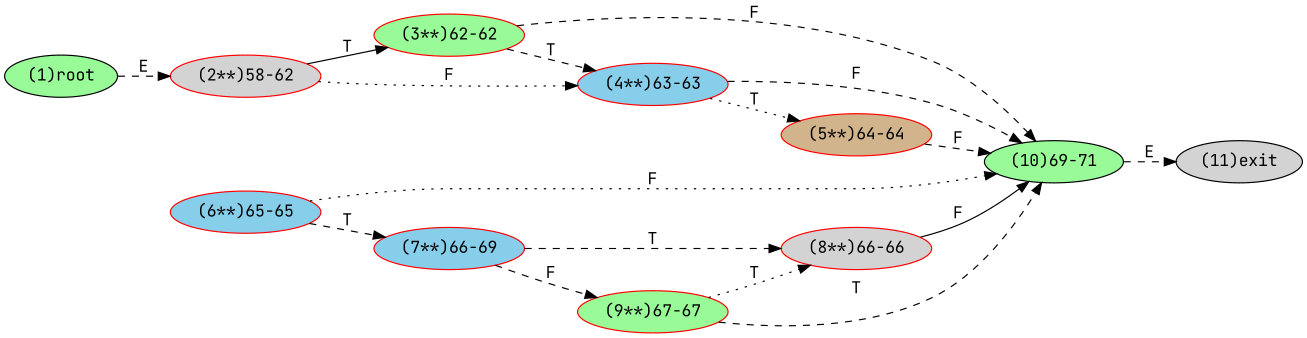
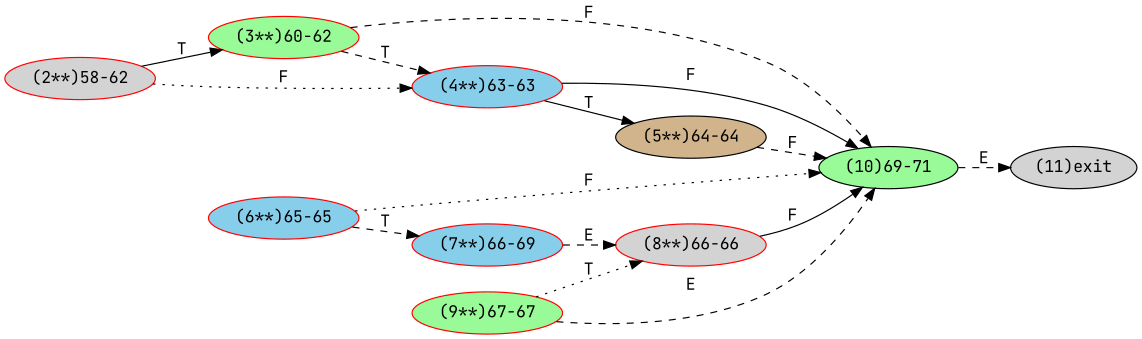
(449, 35) -> (284, 38)
(61, 76) -> none
(873, 91) -> (709, 93)
(749, 108) -> (584, 111)
(856, 135) -> (691, 137)
(653, 240) -> (589, 236)
(540, 281) -> none
(856, 289) -> (691, 285)
